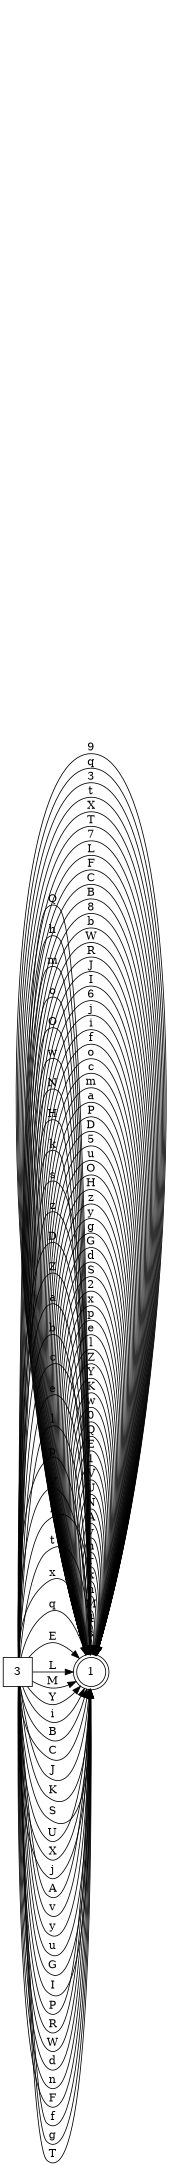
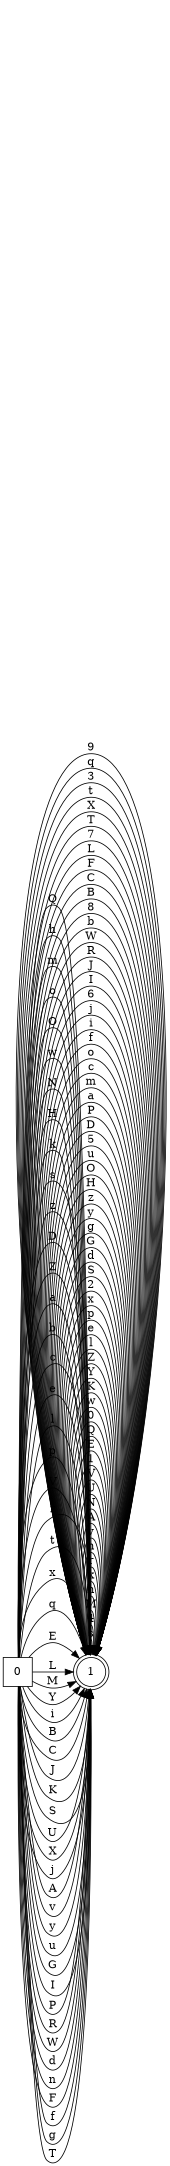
(18, 1672) -> (18, 1672)
